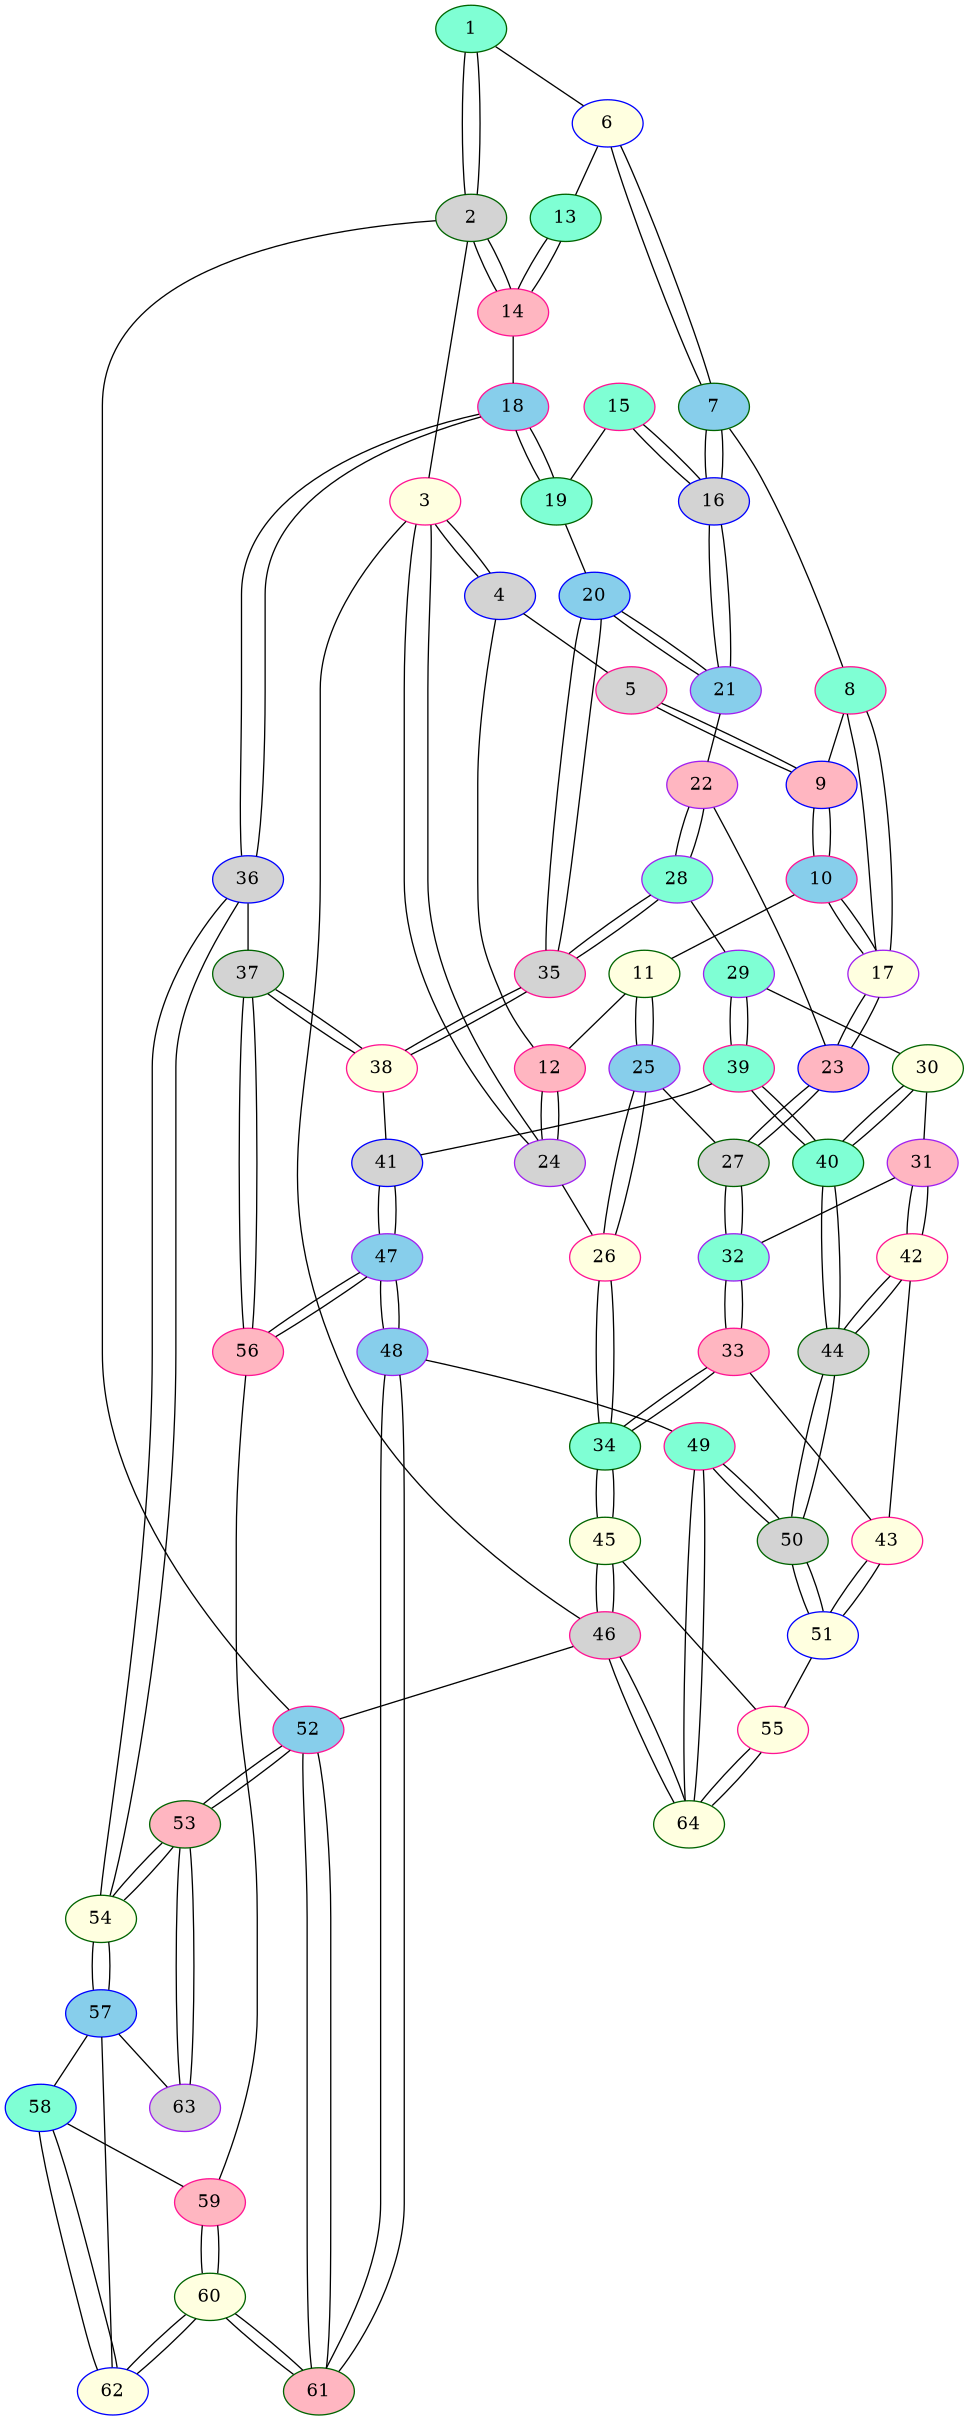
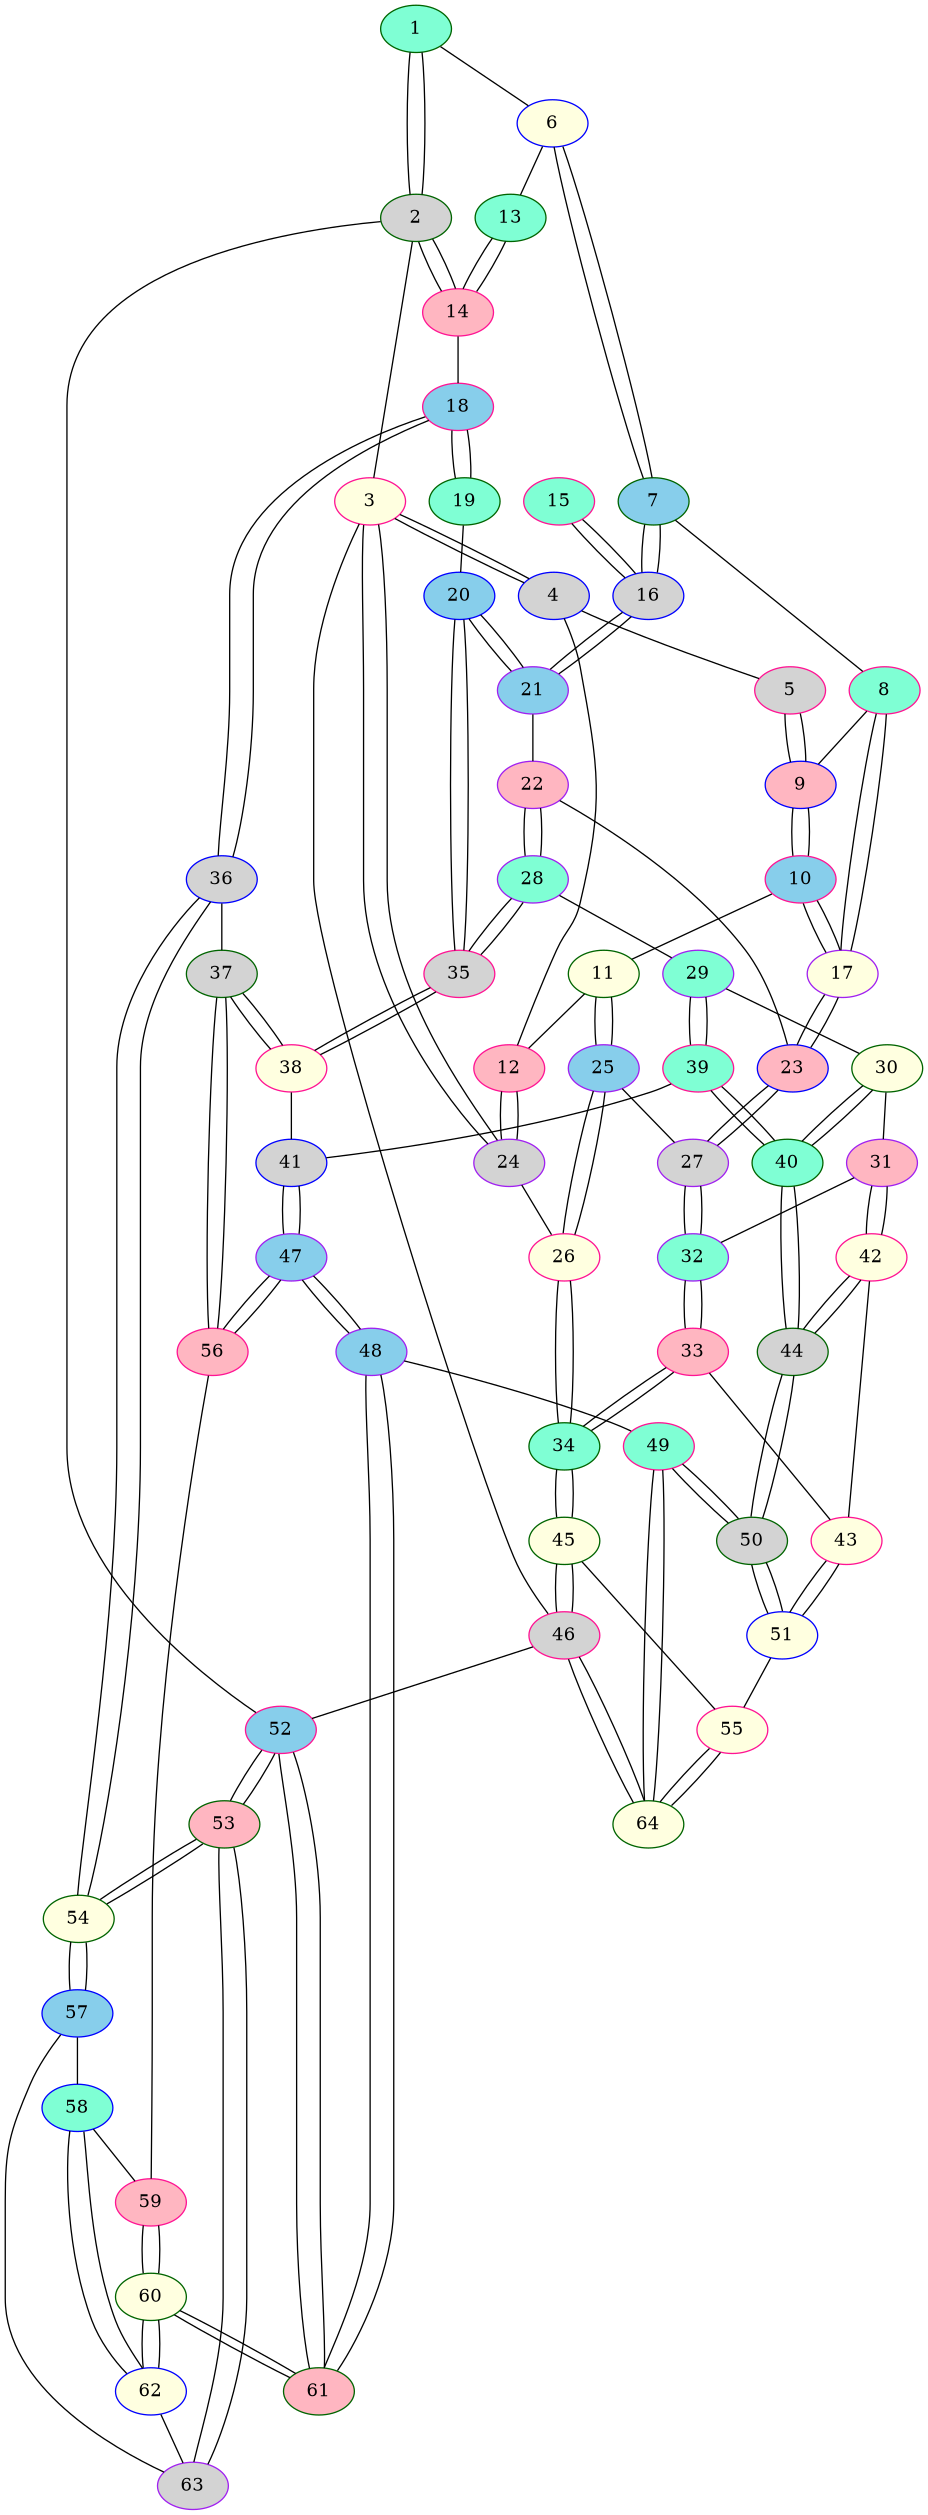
(588, 454) -> none
(734, 1163) -> (693, 1163)
(107, 2202) -> (172, 2439)
